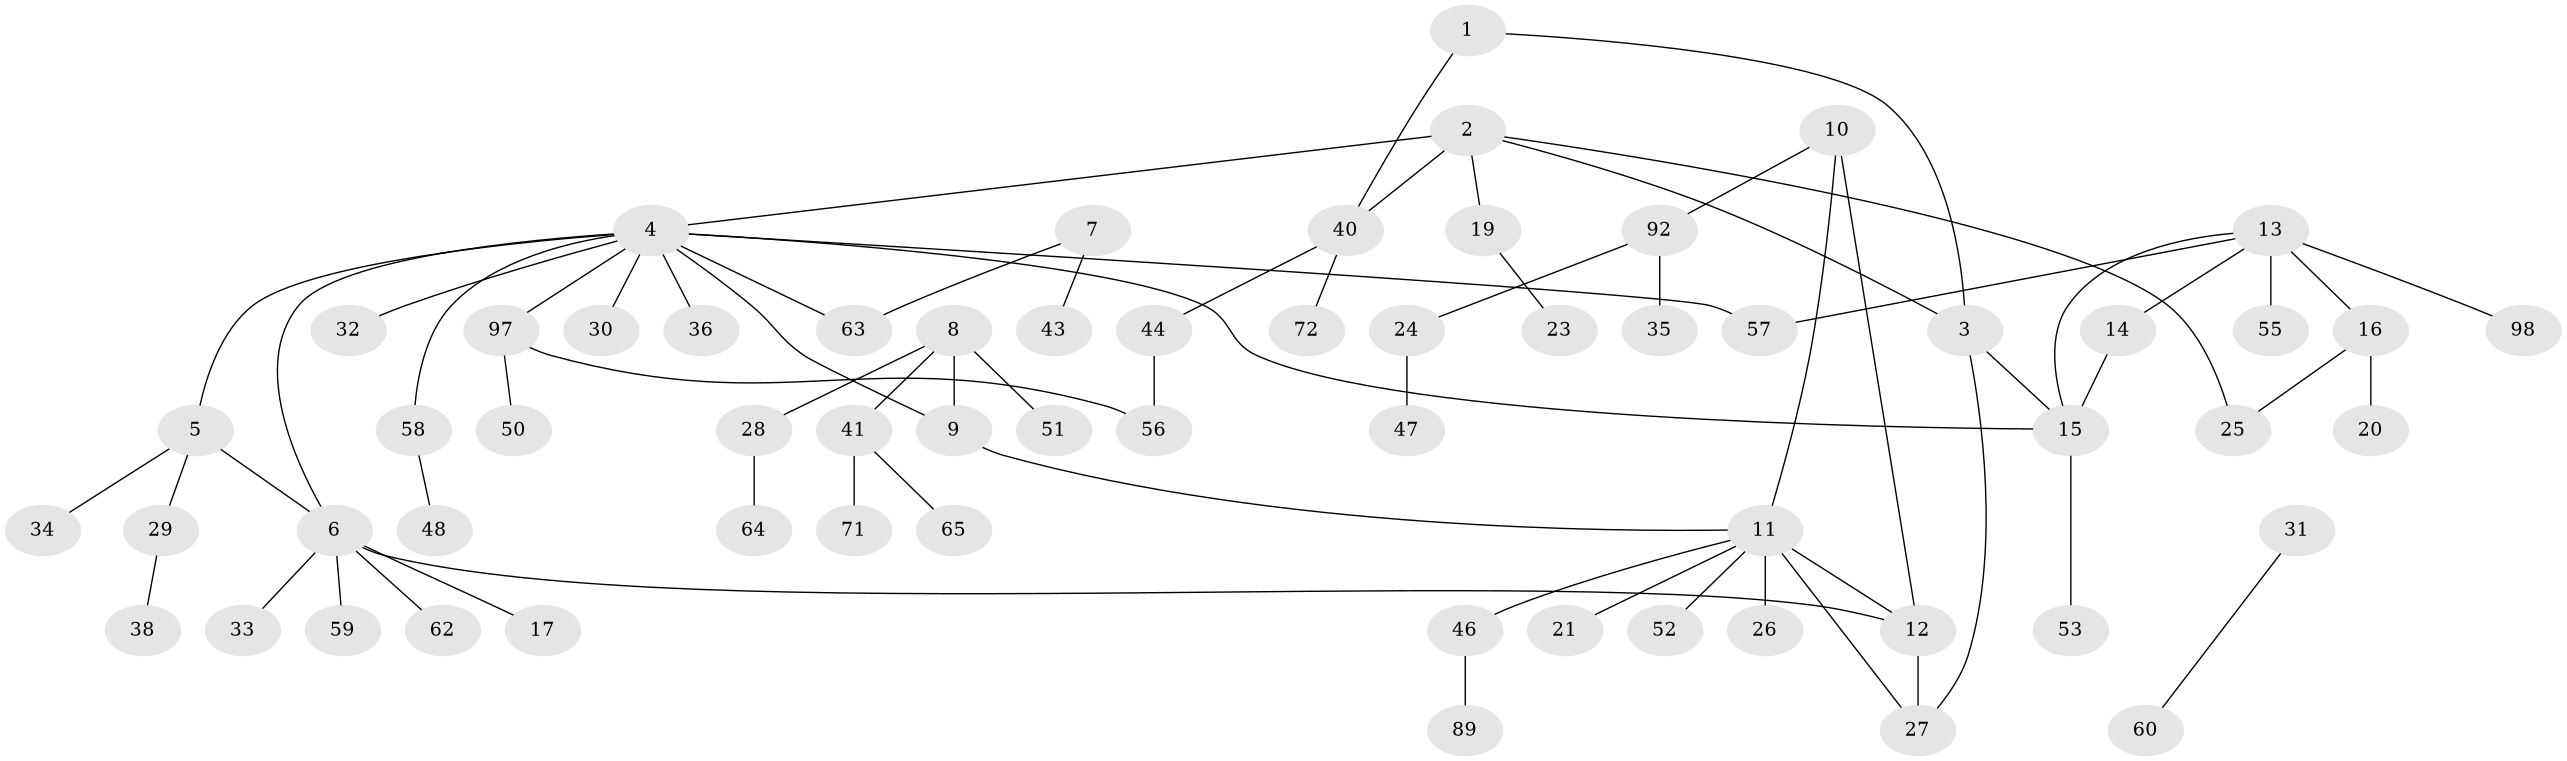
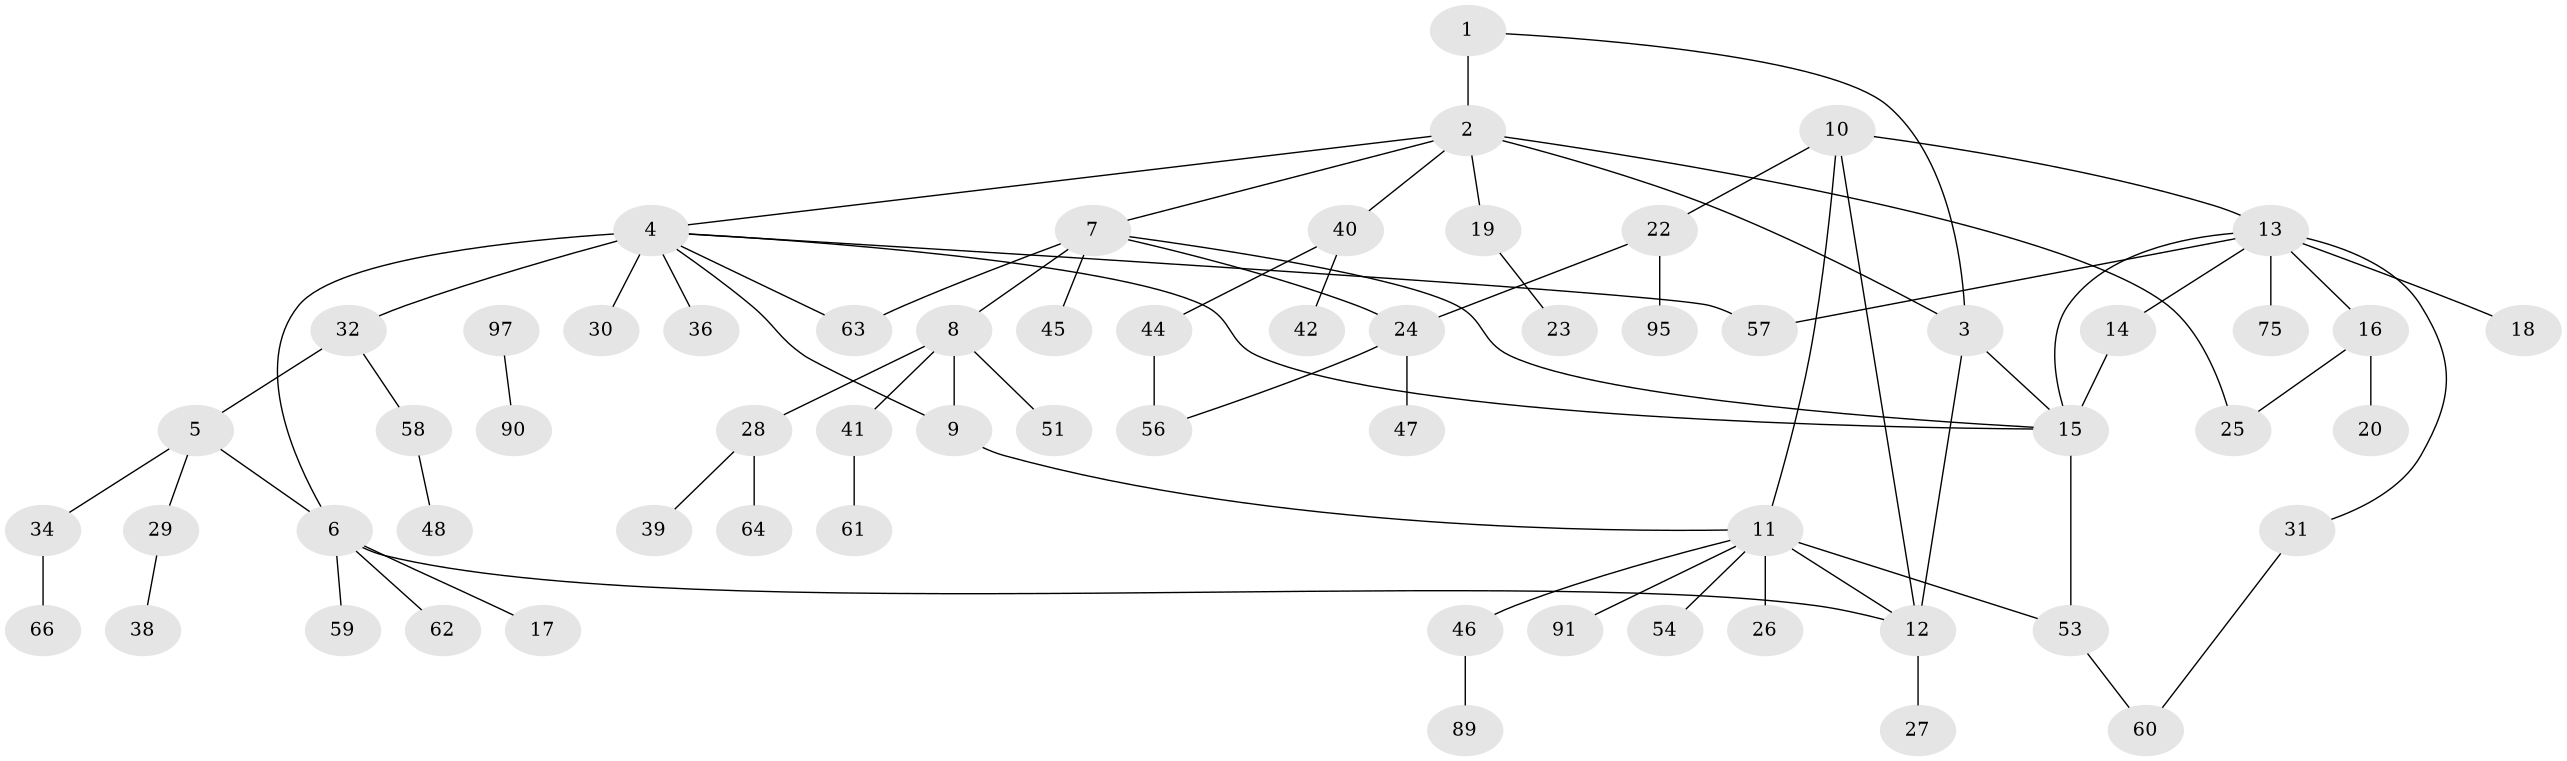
(1404, 129) -> (1468, 81)
none -> (2059, 168)
none -> (1281, 181)
(1660, 231) -> (1660, 231)
(326, 276) -> (270, 382)
none -> (1024, 280)
none -> (1279, 280)
(576, 281) -> none
(462, 296) -> (381, 381)
(1054, 331) -> (1054, 331)
(1307, 331) -> (1307, 331)
(1660, 331) -> (1660, 331)
(2271, 331) -> (2271, 331)
(2524, 331) -> (2524, 331)
none -> (2445, 369)
none -> (1567, 374)
(828, 381) -> (1283, 384)
(514, 431) -> (514, 431)
none -> (654, 531)
(854, 531) -> (854, 531)
(954, 531) -> none
(1986, 537) -> (1942, 481)
none -> (43, 631)
(243, 631) -> none
(1565, 631) -> (1565, 631)
(1665, 631) -> (1665, 631)
(1842, 631) -> (1900, 575)
none -> (2108, 681)
